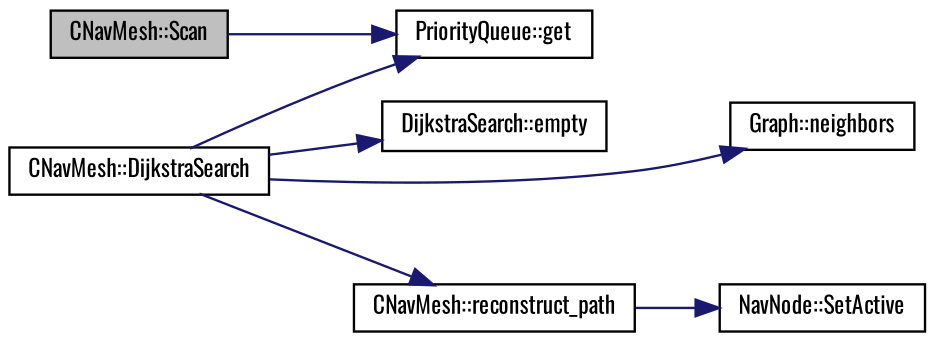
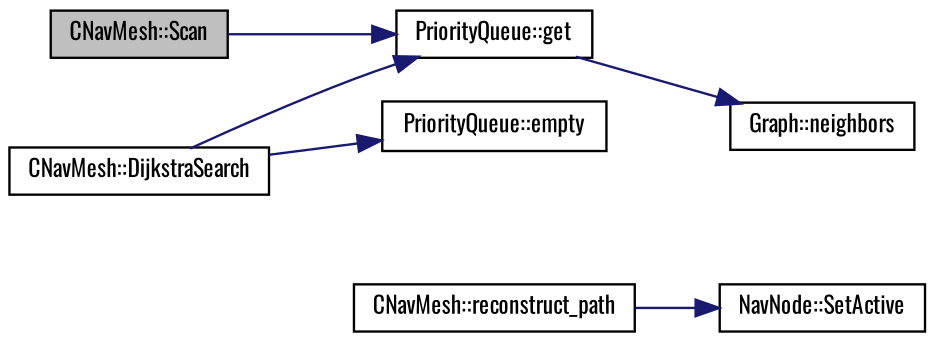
(494, 126) -> (494, 126)
(497, 181) -> (647, 77)
(305, 235) -> none
